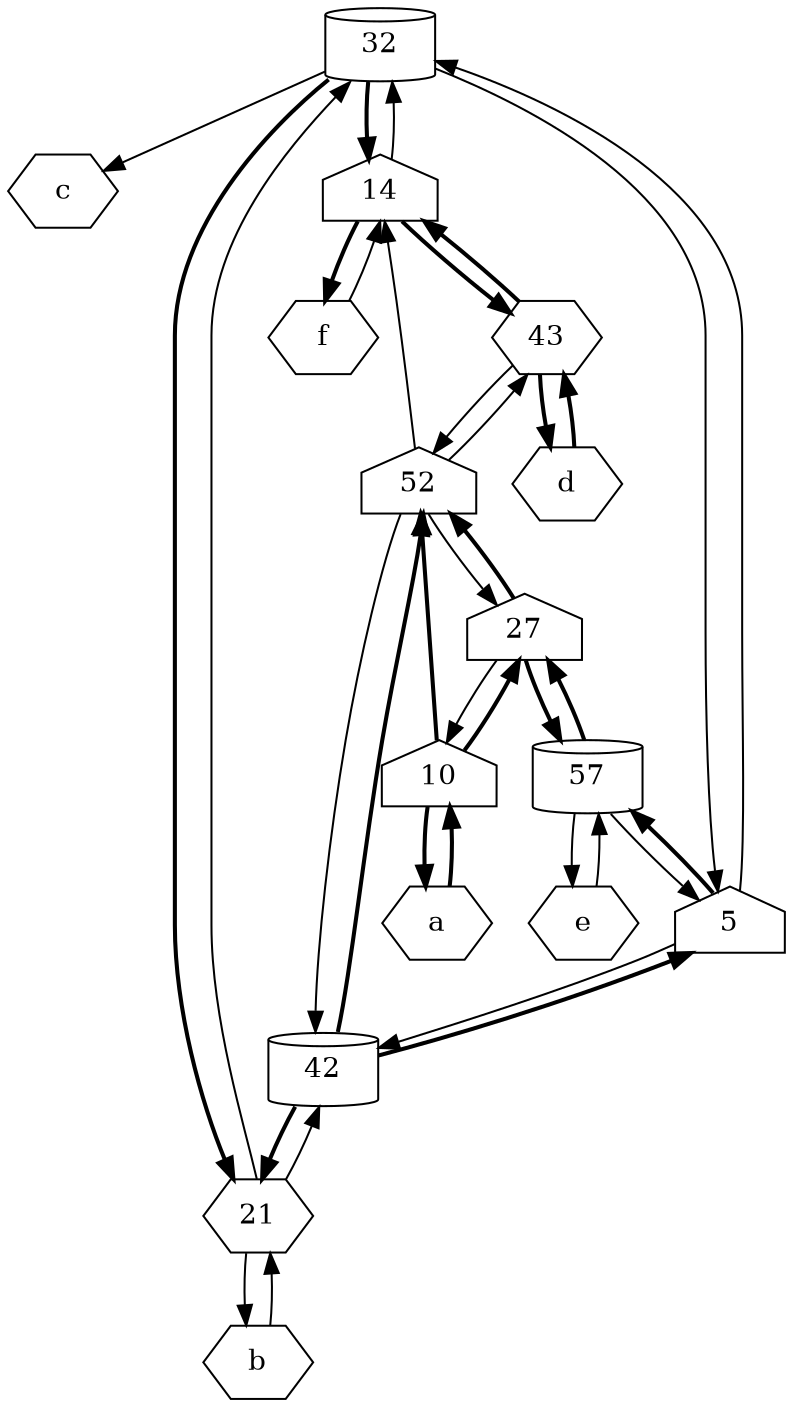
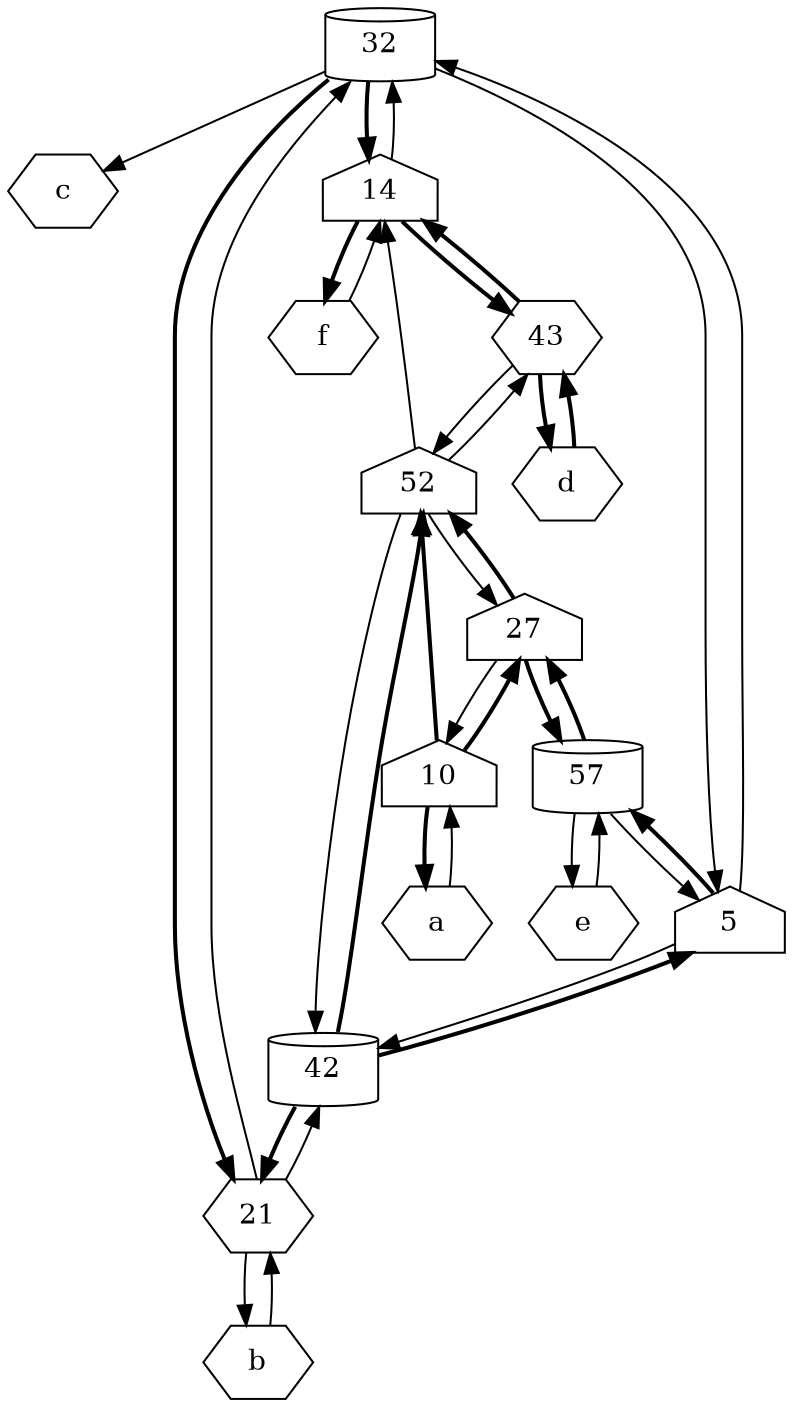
(452, 857) -> (452, 857)
